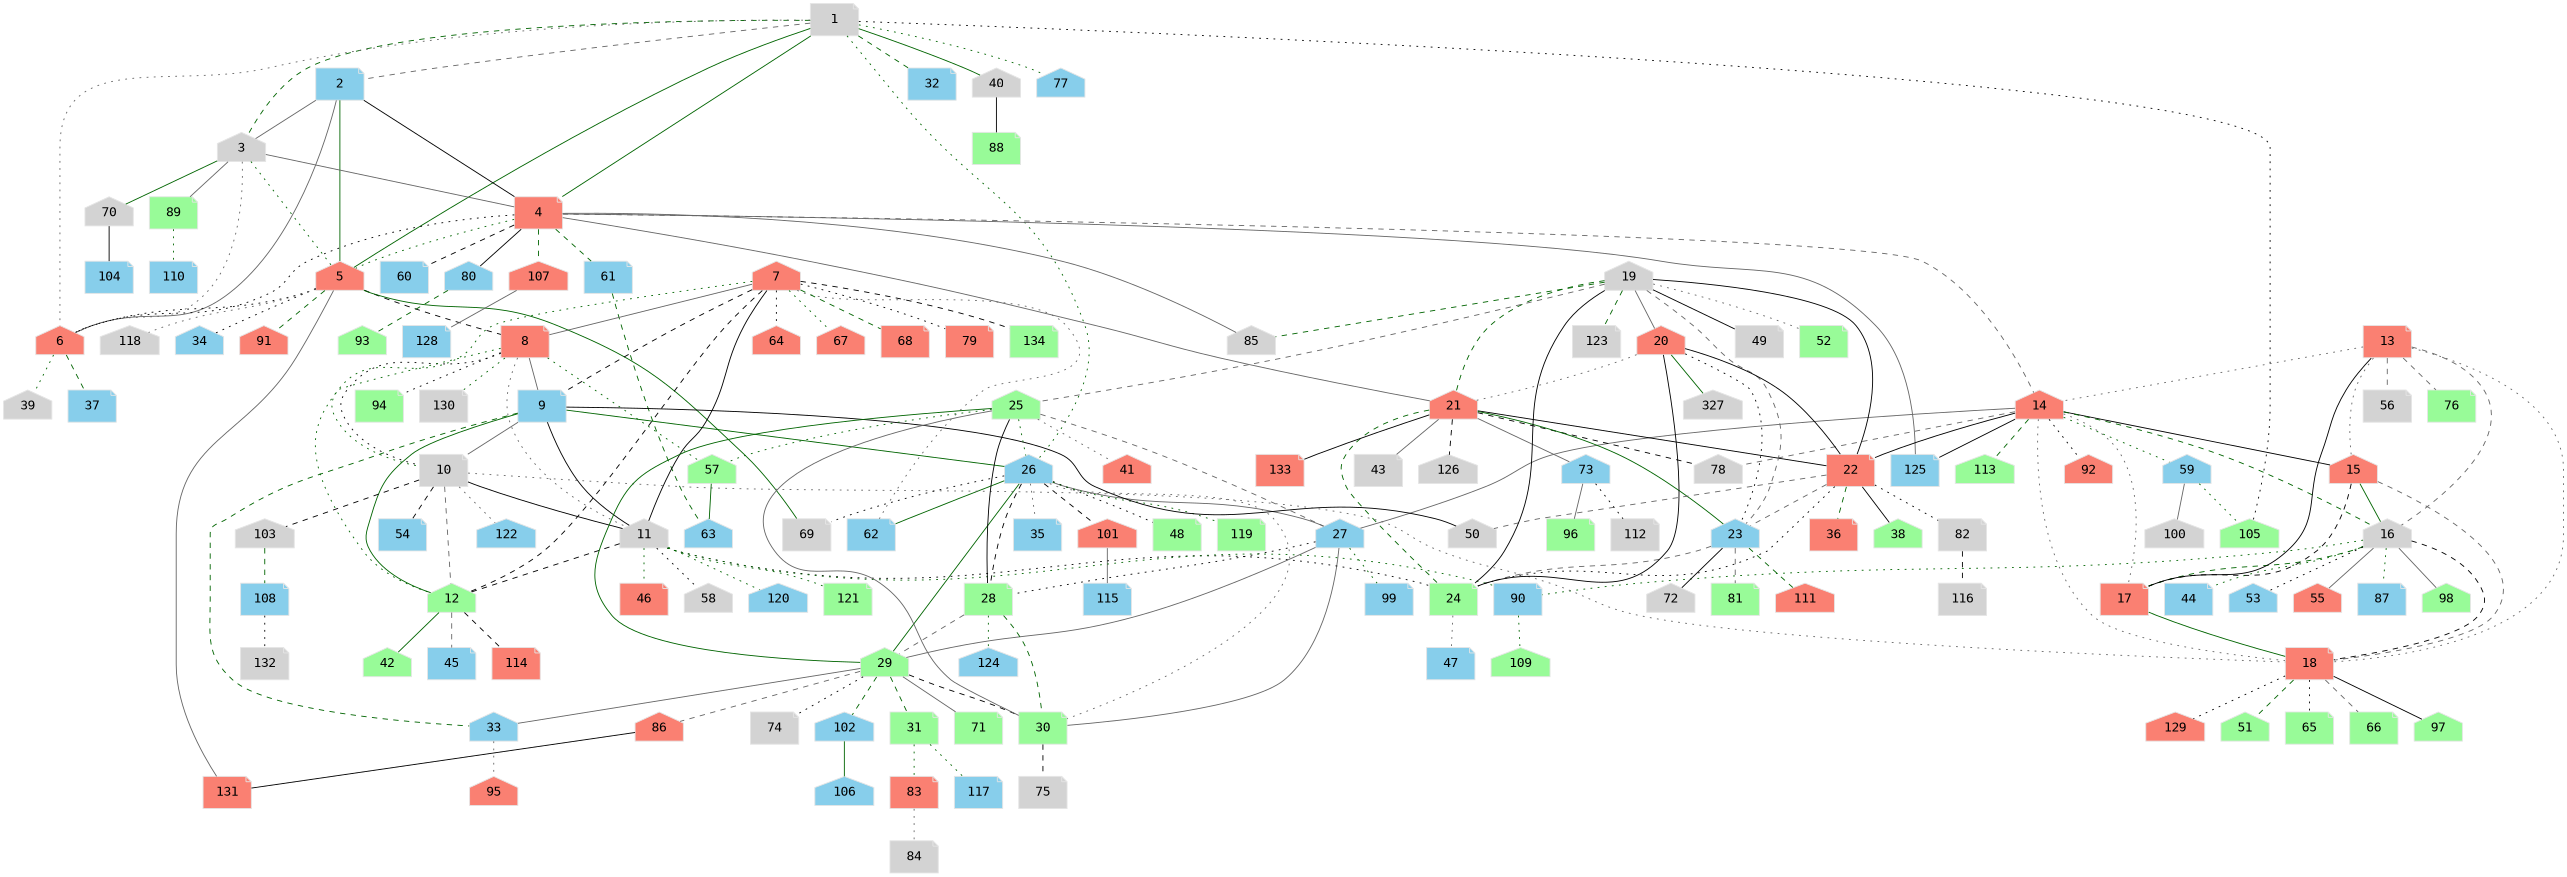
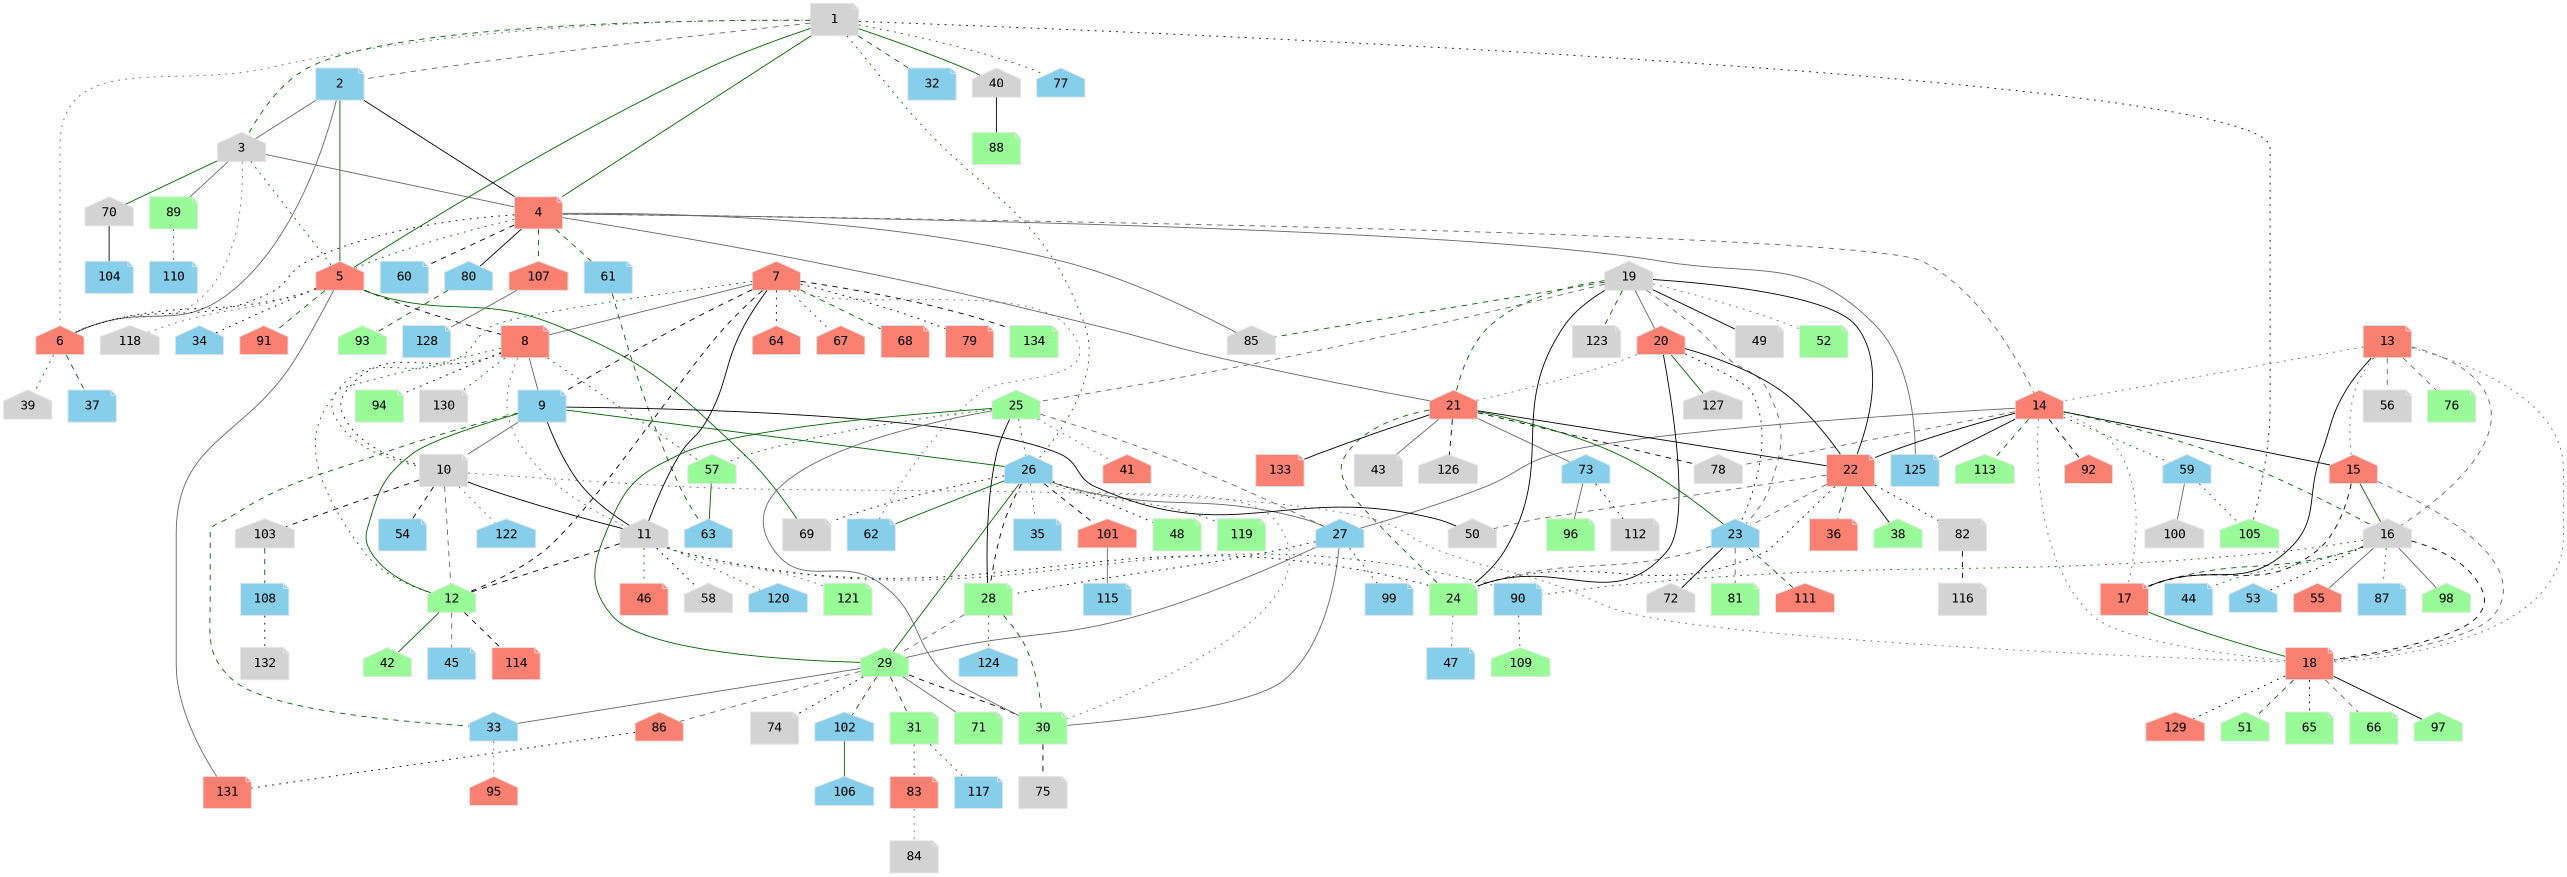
(1713, 406) -> (1713, 406)
(2064, 439) -> (2064, 439)
(746, 567) -> (746, 567)
(443, 760) -> (443, 760)
